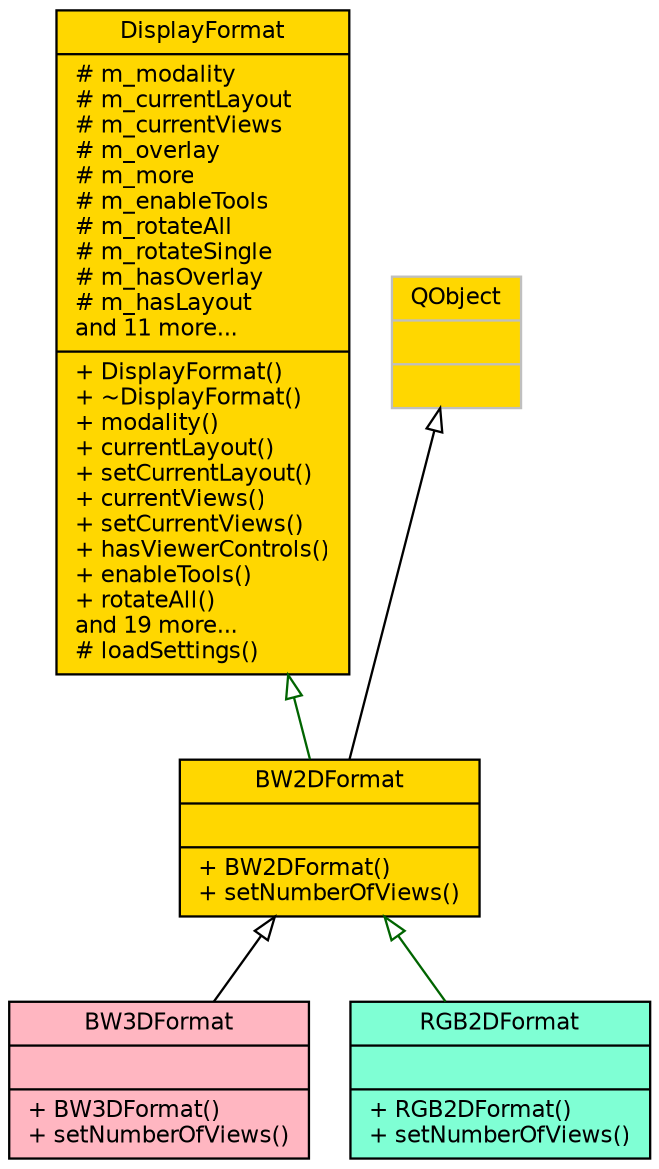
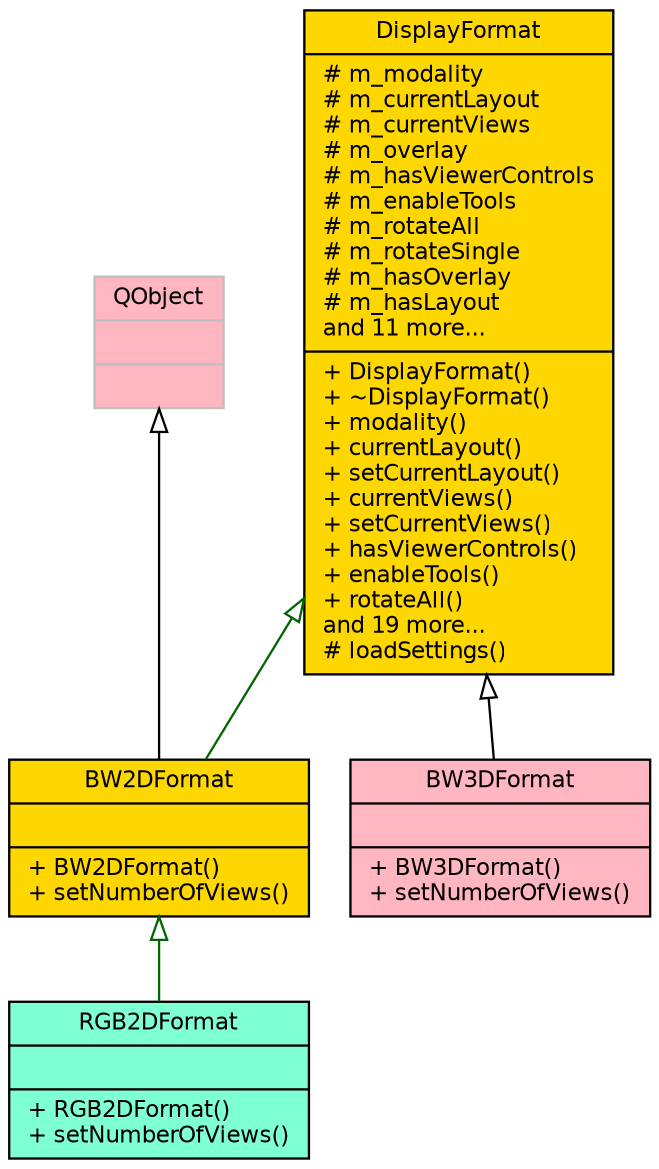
(135, 176) -> (459, 176)
(456, 342) -> (159, 342)
(238, 969) -> (491, 729)
